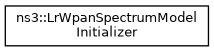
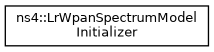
(107, 26) -> (107, 26)
